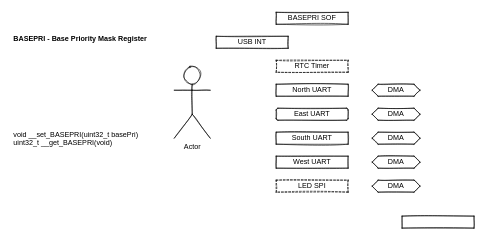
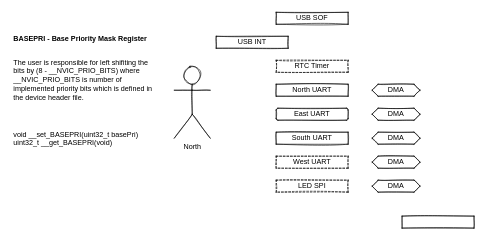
(312, 18) -> (312, 18)
none -> (84, 78)
(193, 147) -> (193, 147)
(312, 162) -> (312, 162)
